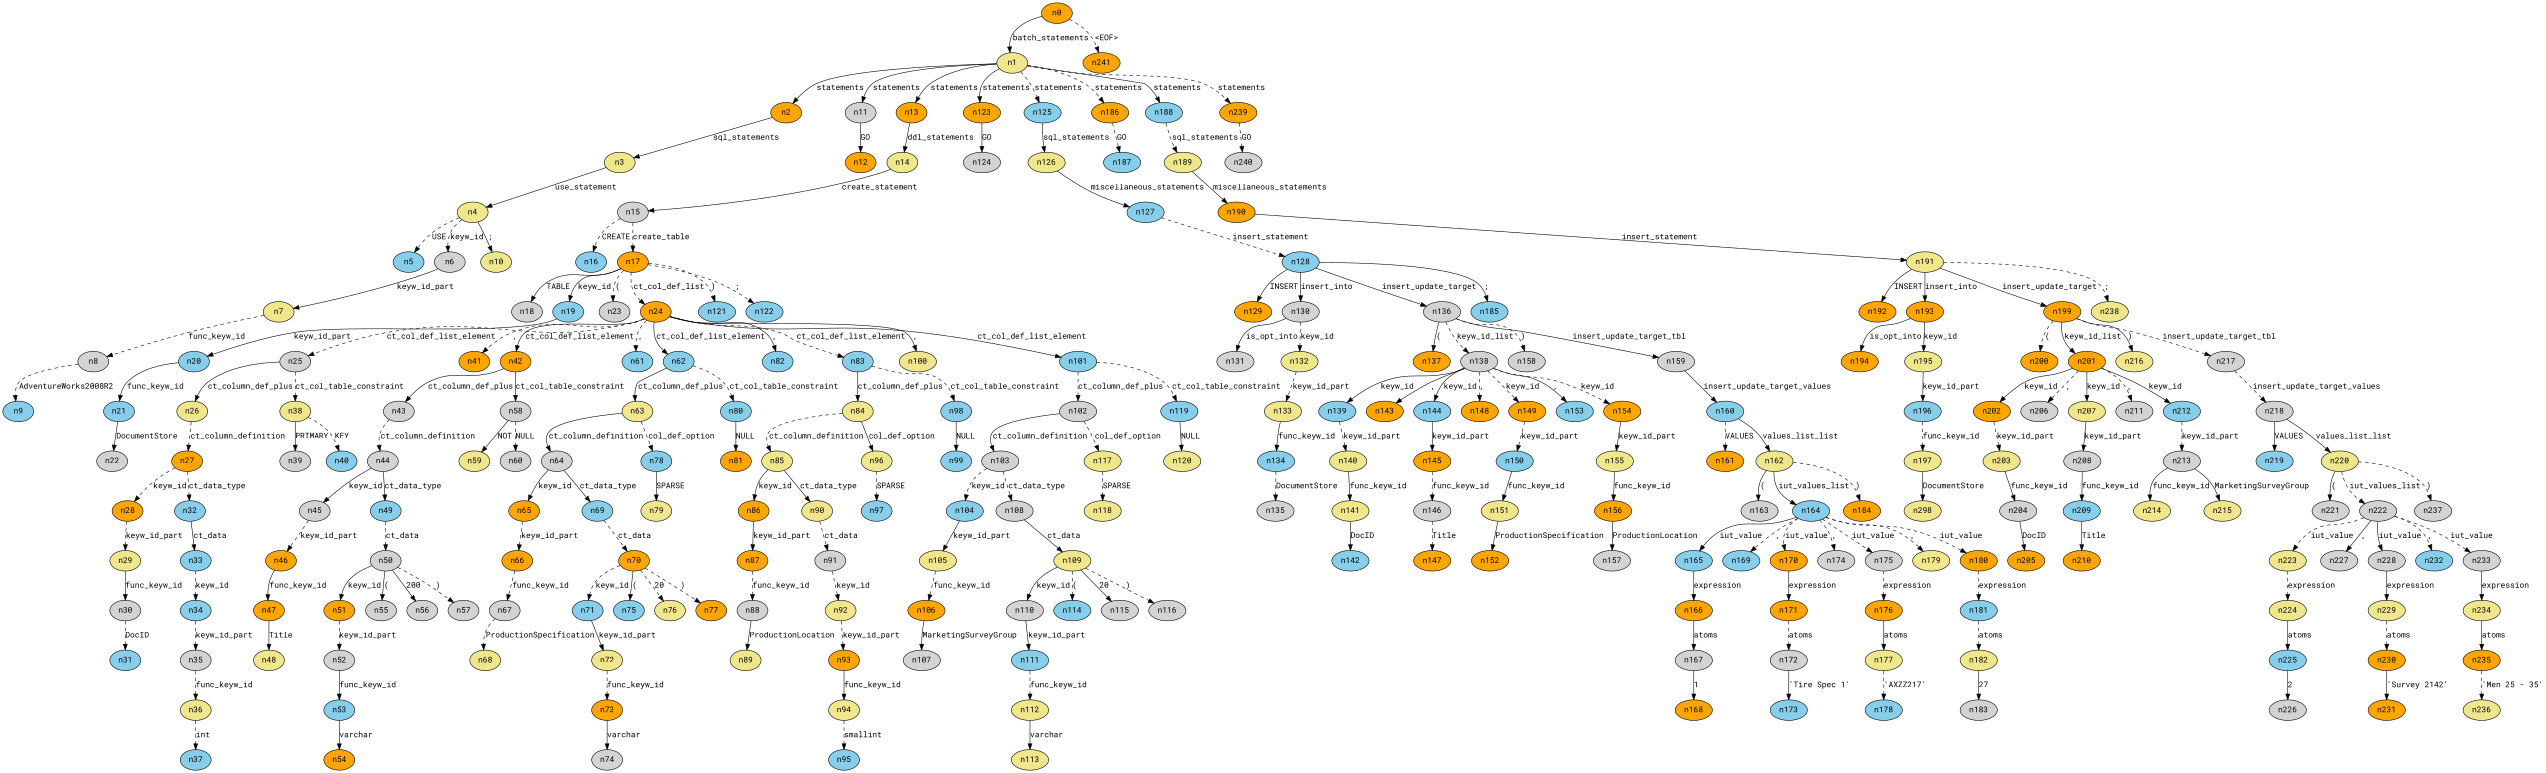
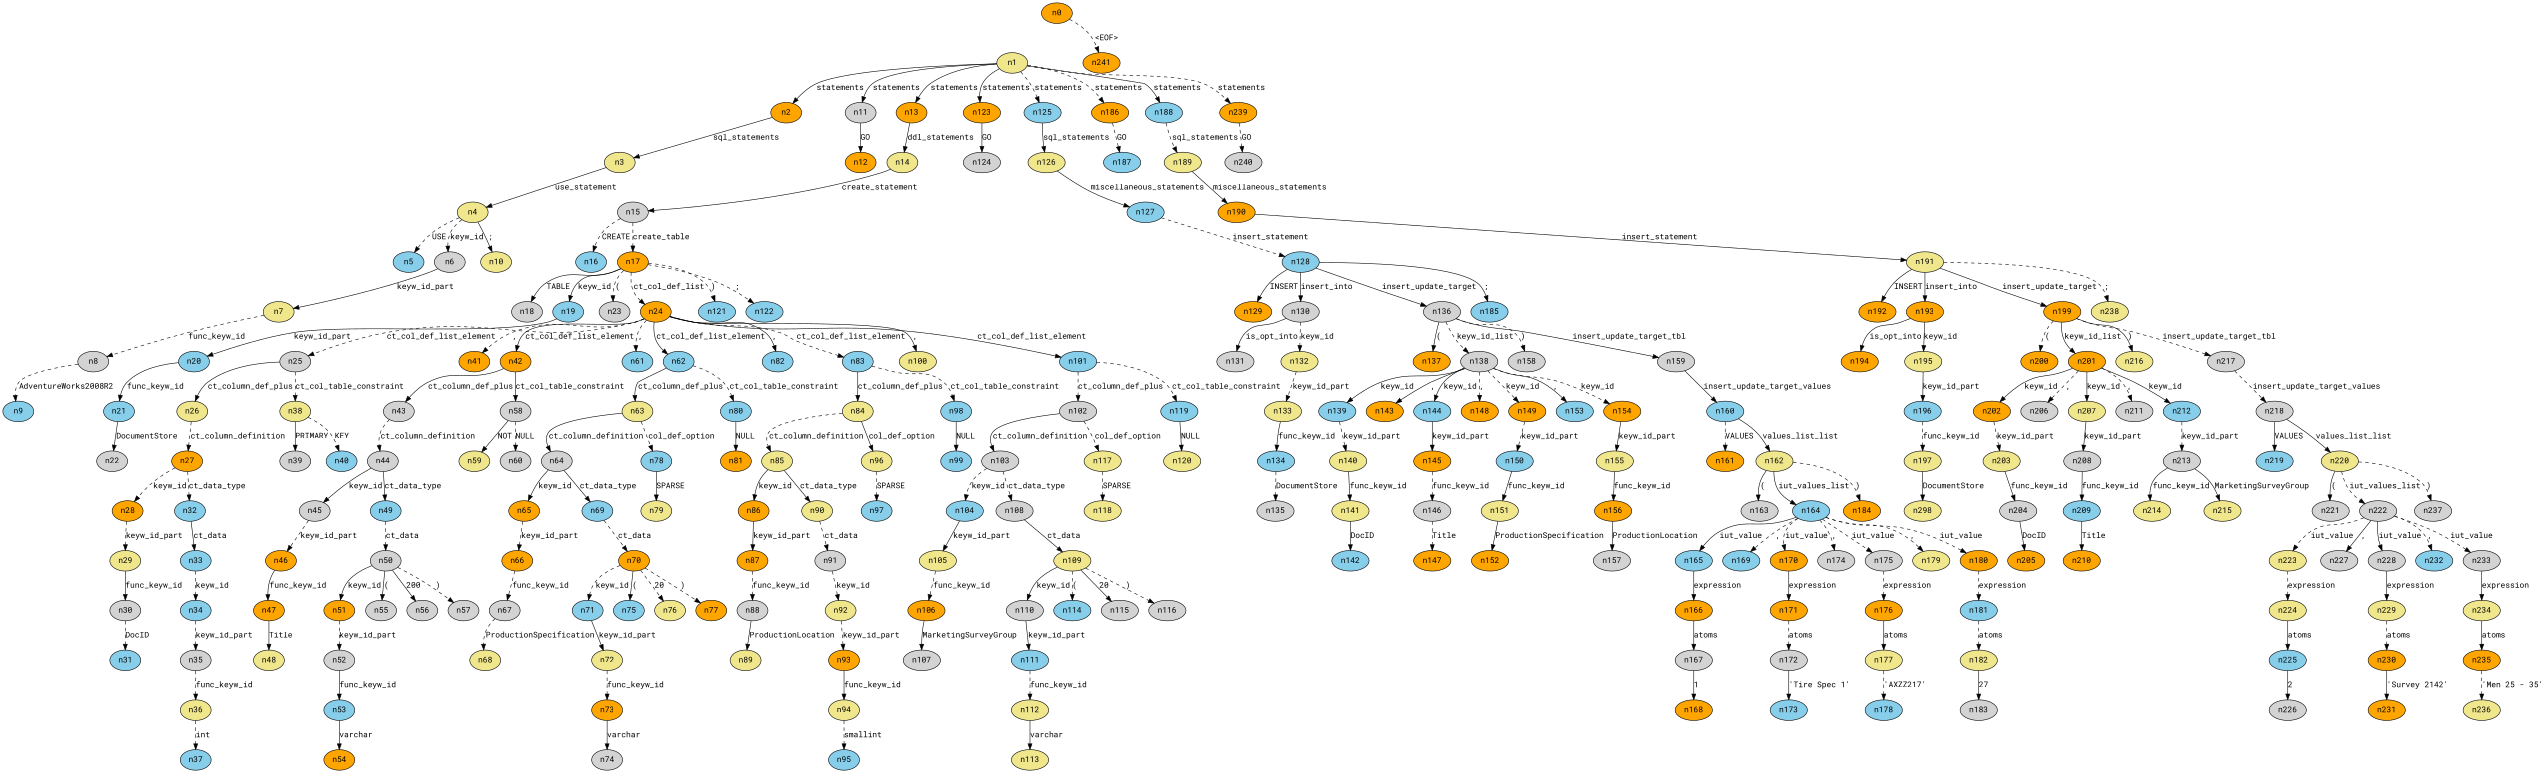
(1020, 26) -> none
